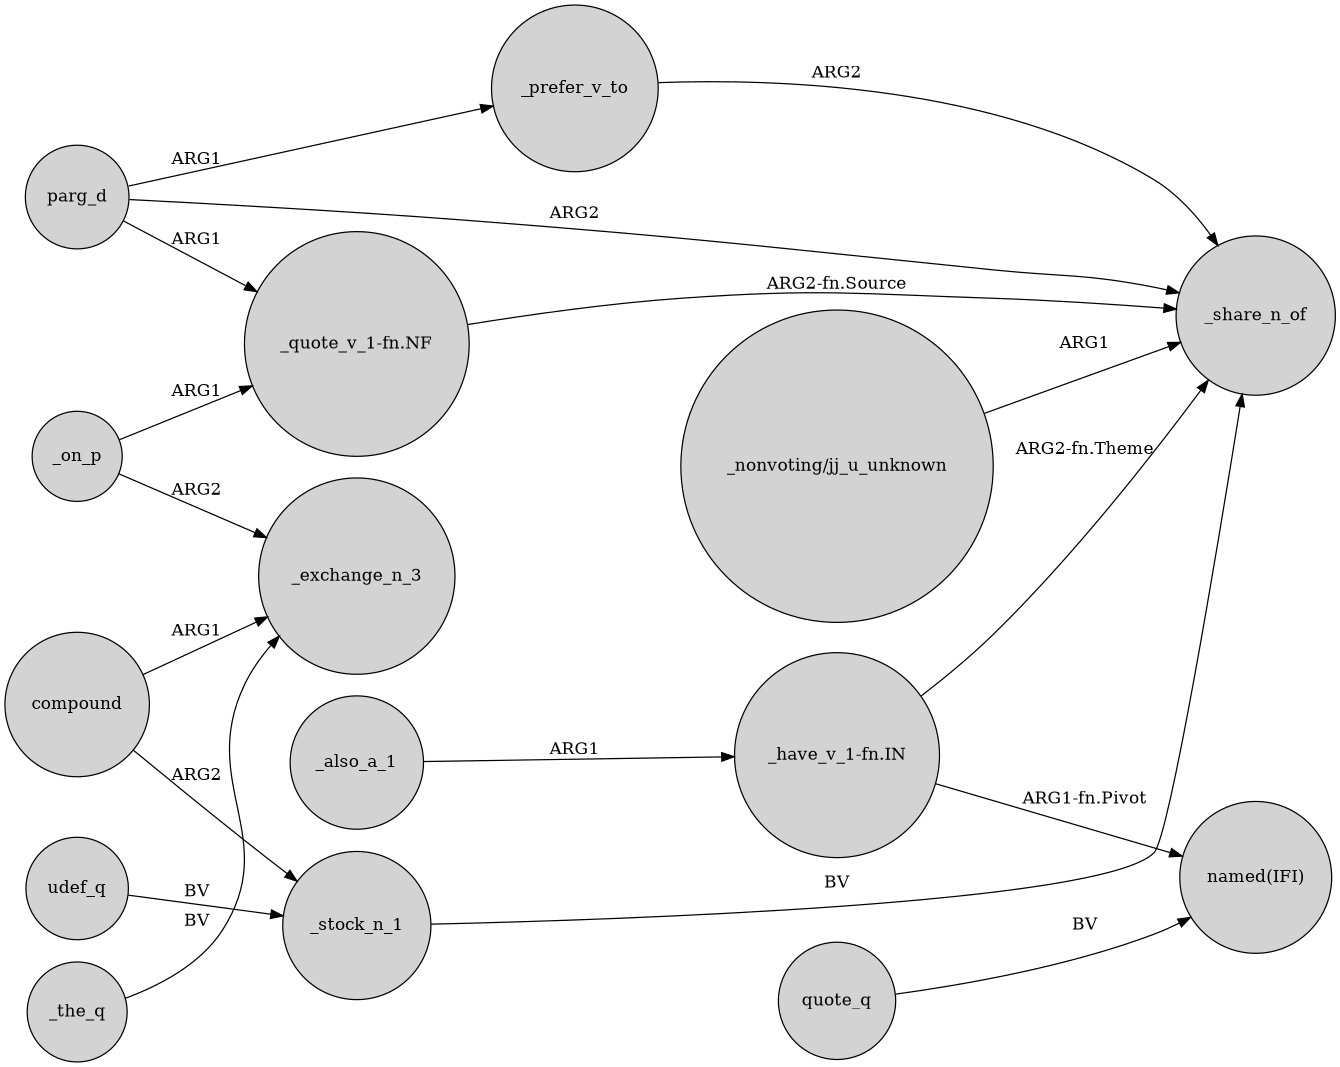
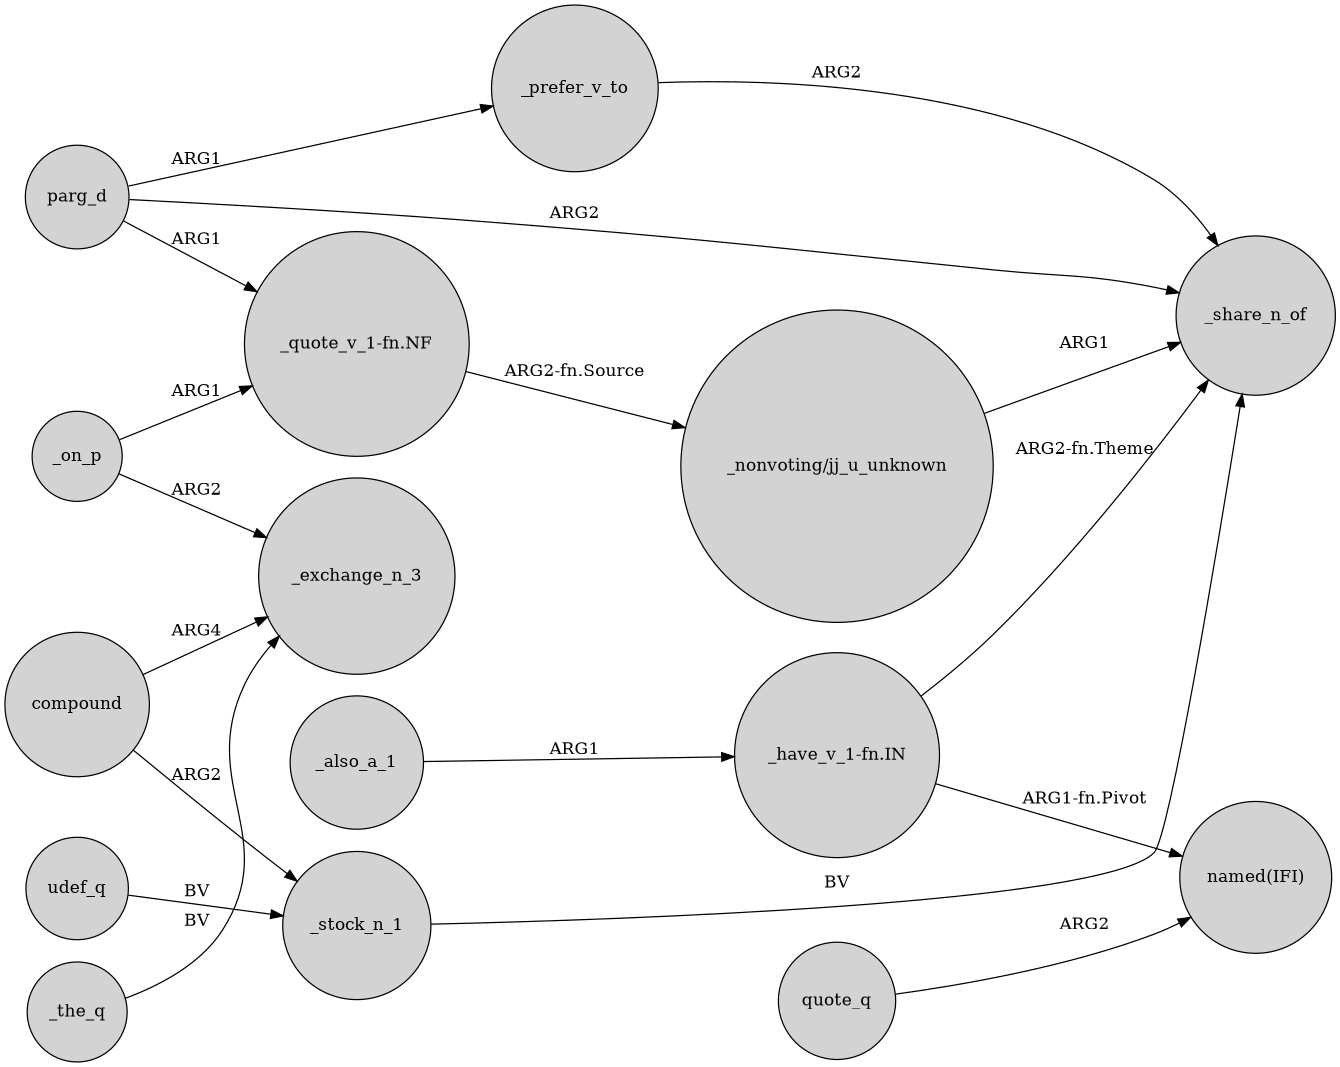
(815, 293) -> (569, 398)
(197, 631) -> (197, 631)
(1085, 925) -> (1085, 925)
